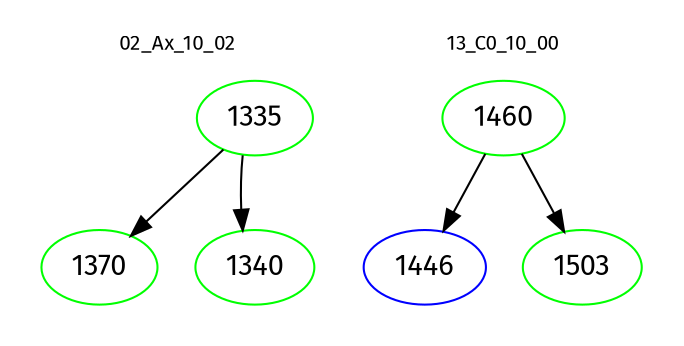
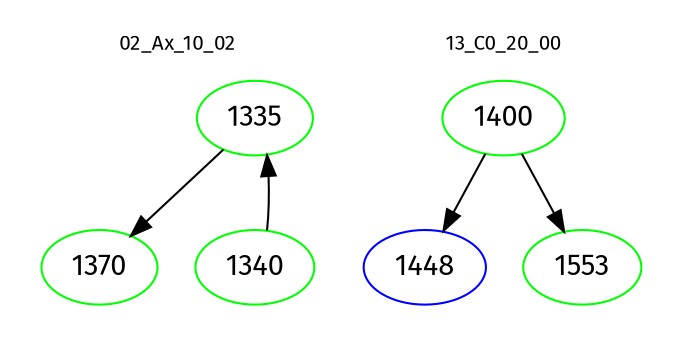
(504, 45) -> (504, 45)
(504, 118) -> (504, 118)
(241, 182) -> (269, 203)
(425, 267) -> (425, 267)
(582, 267) -> (582, 267)
